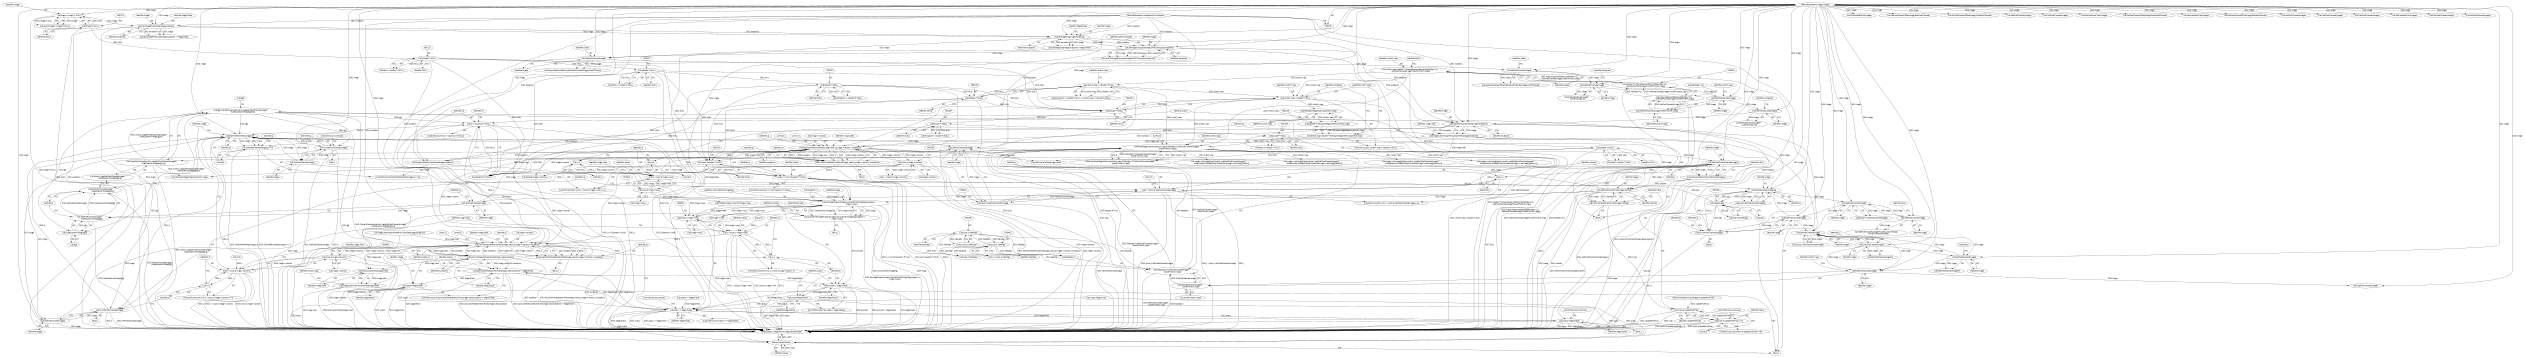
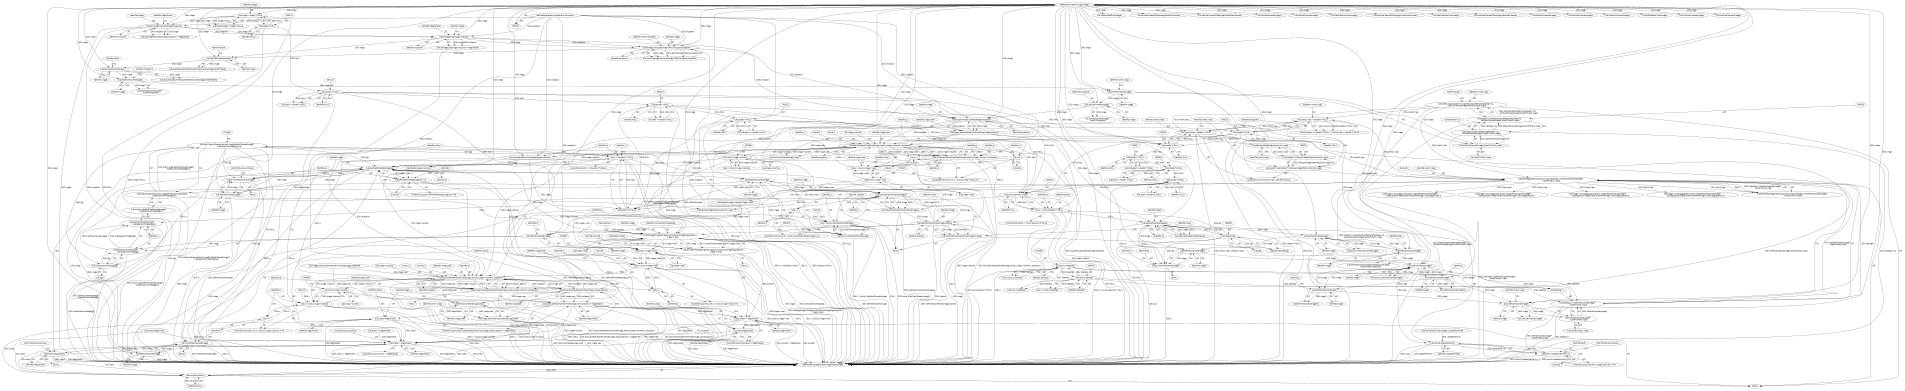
(416, 170) -> (457, 166)
